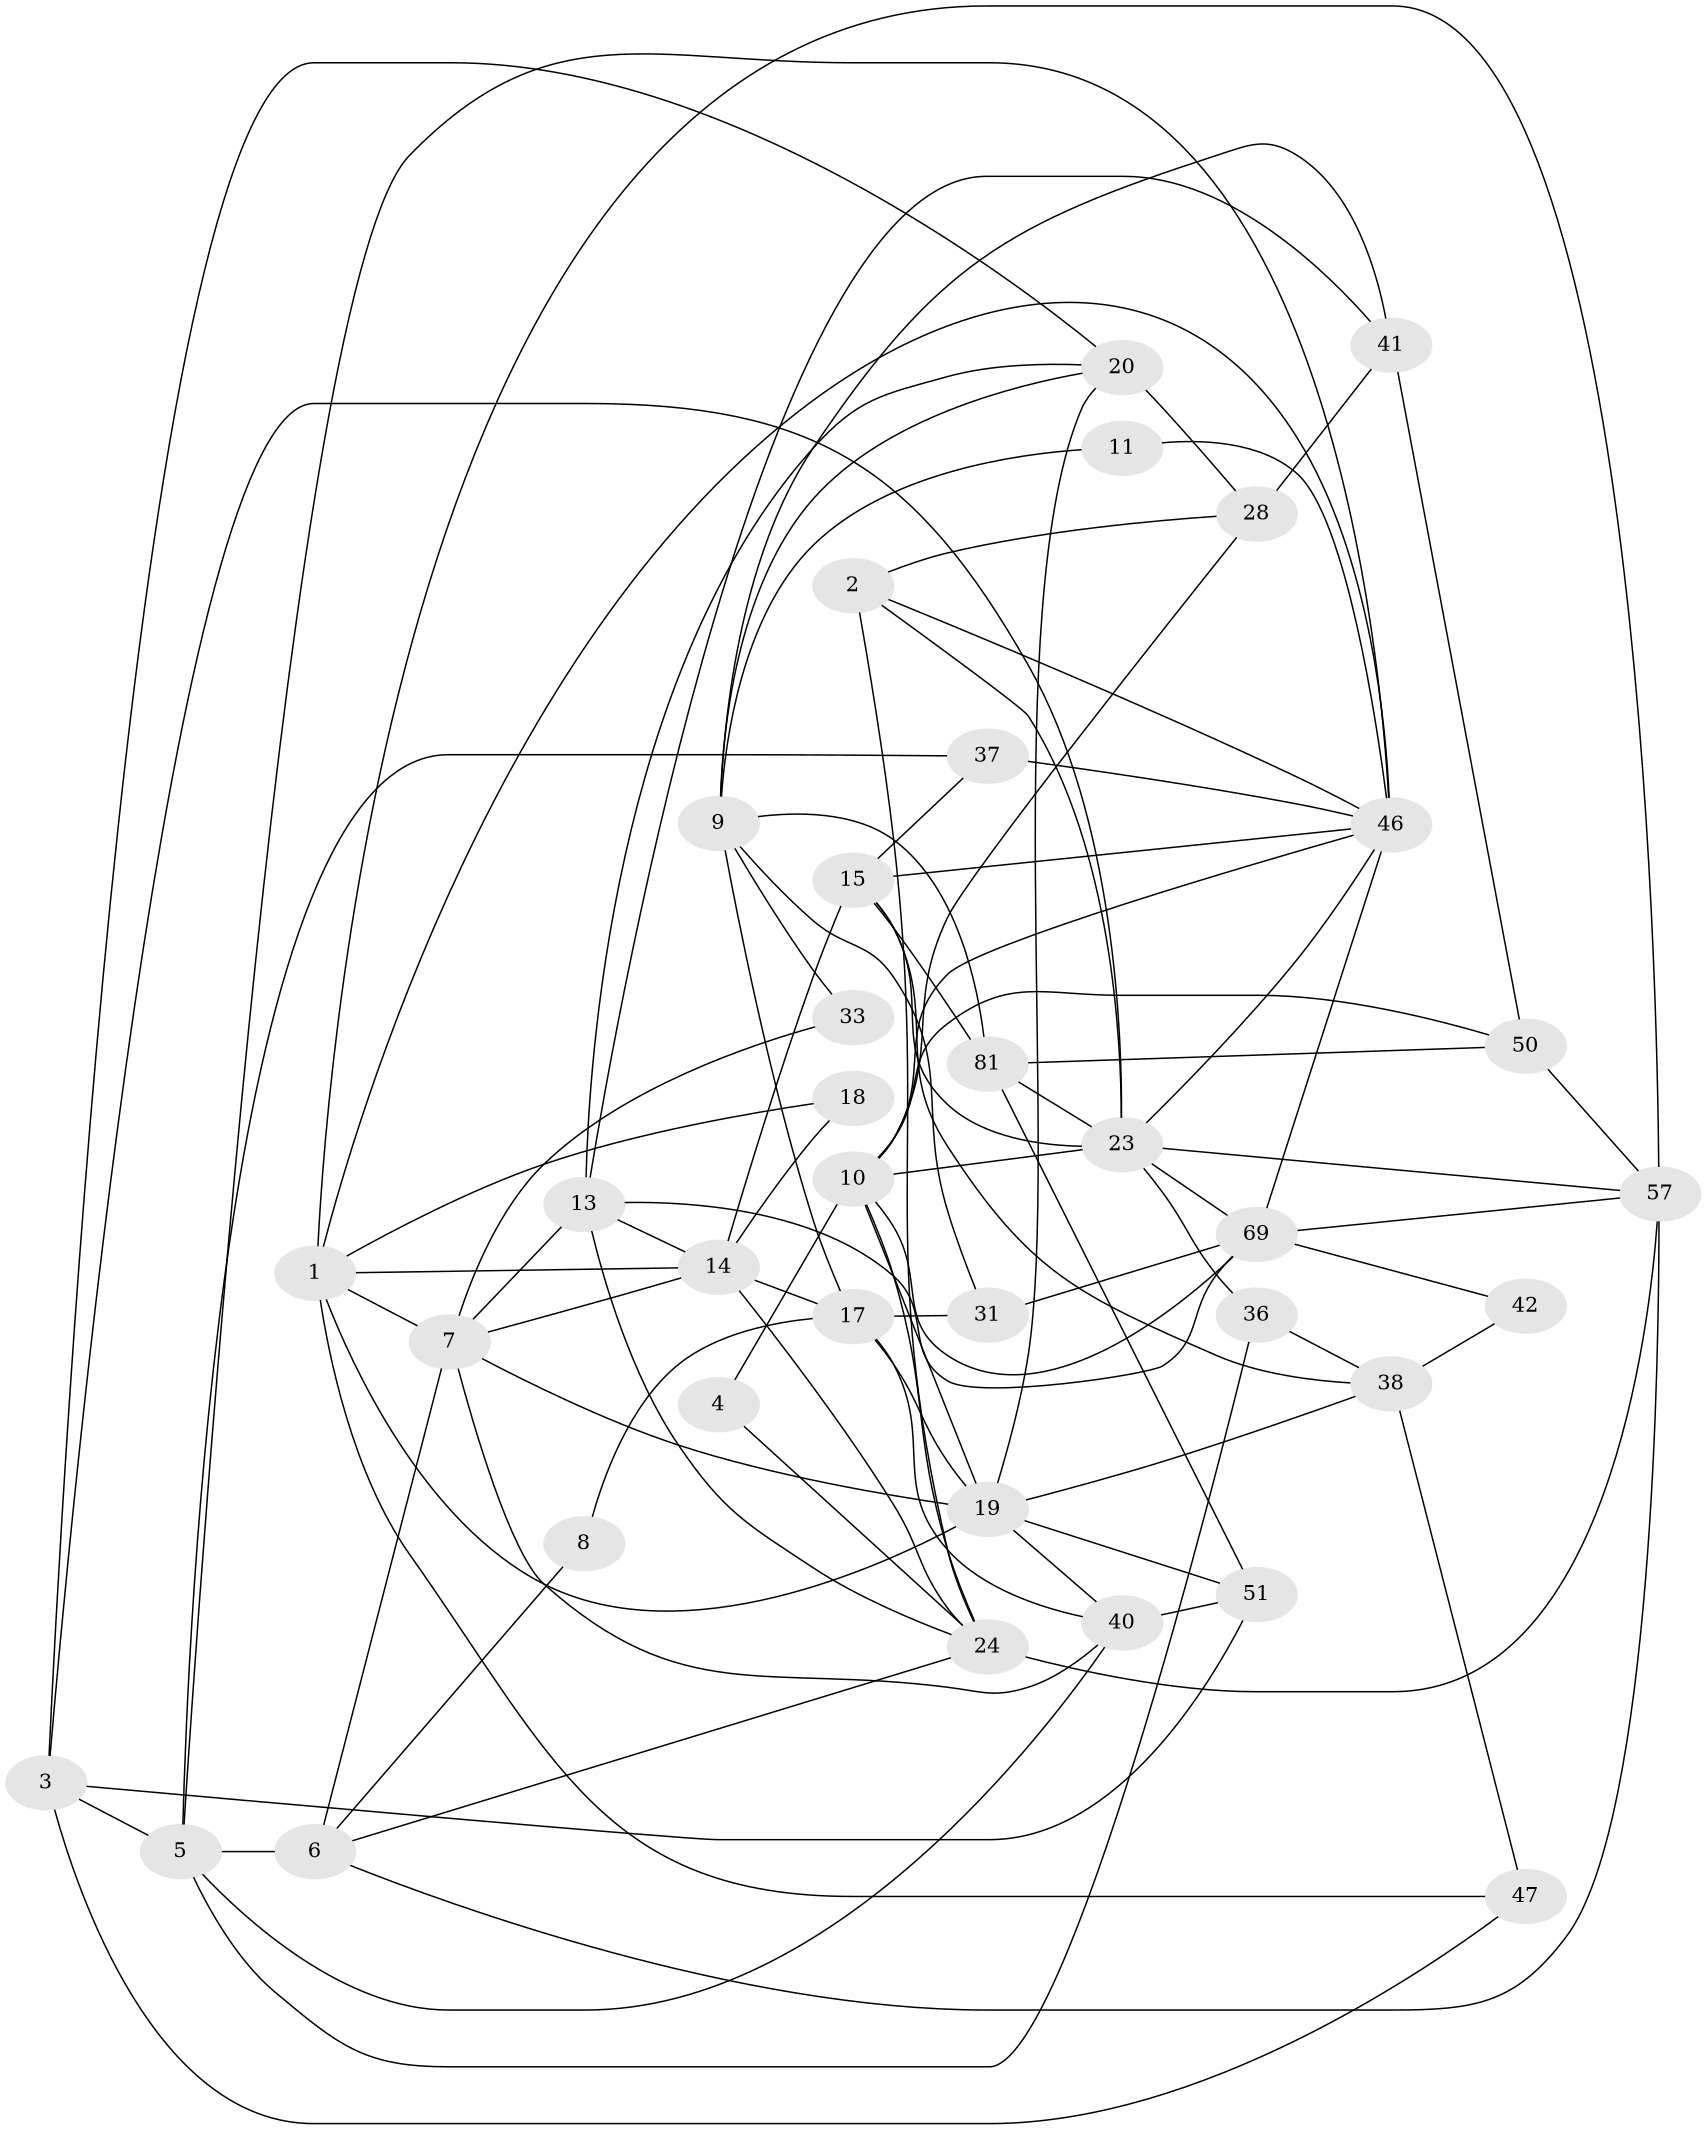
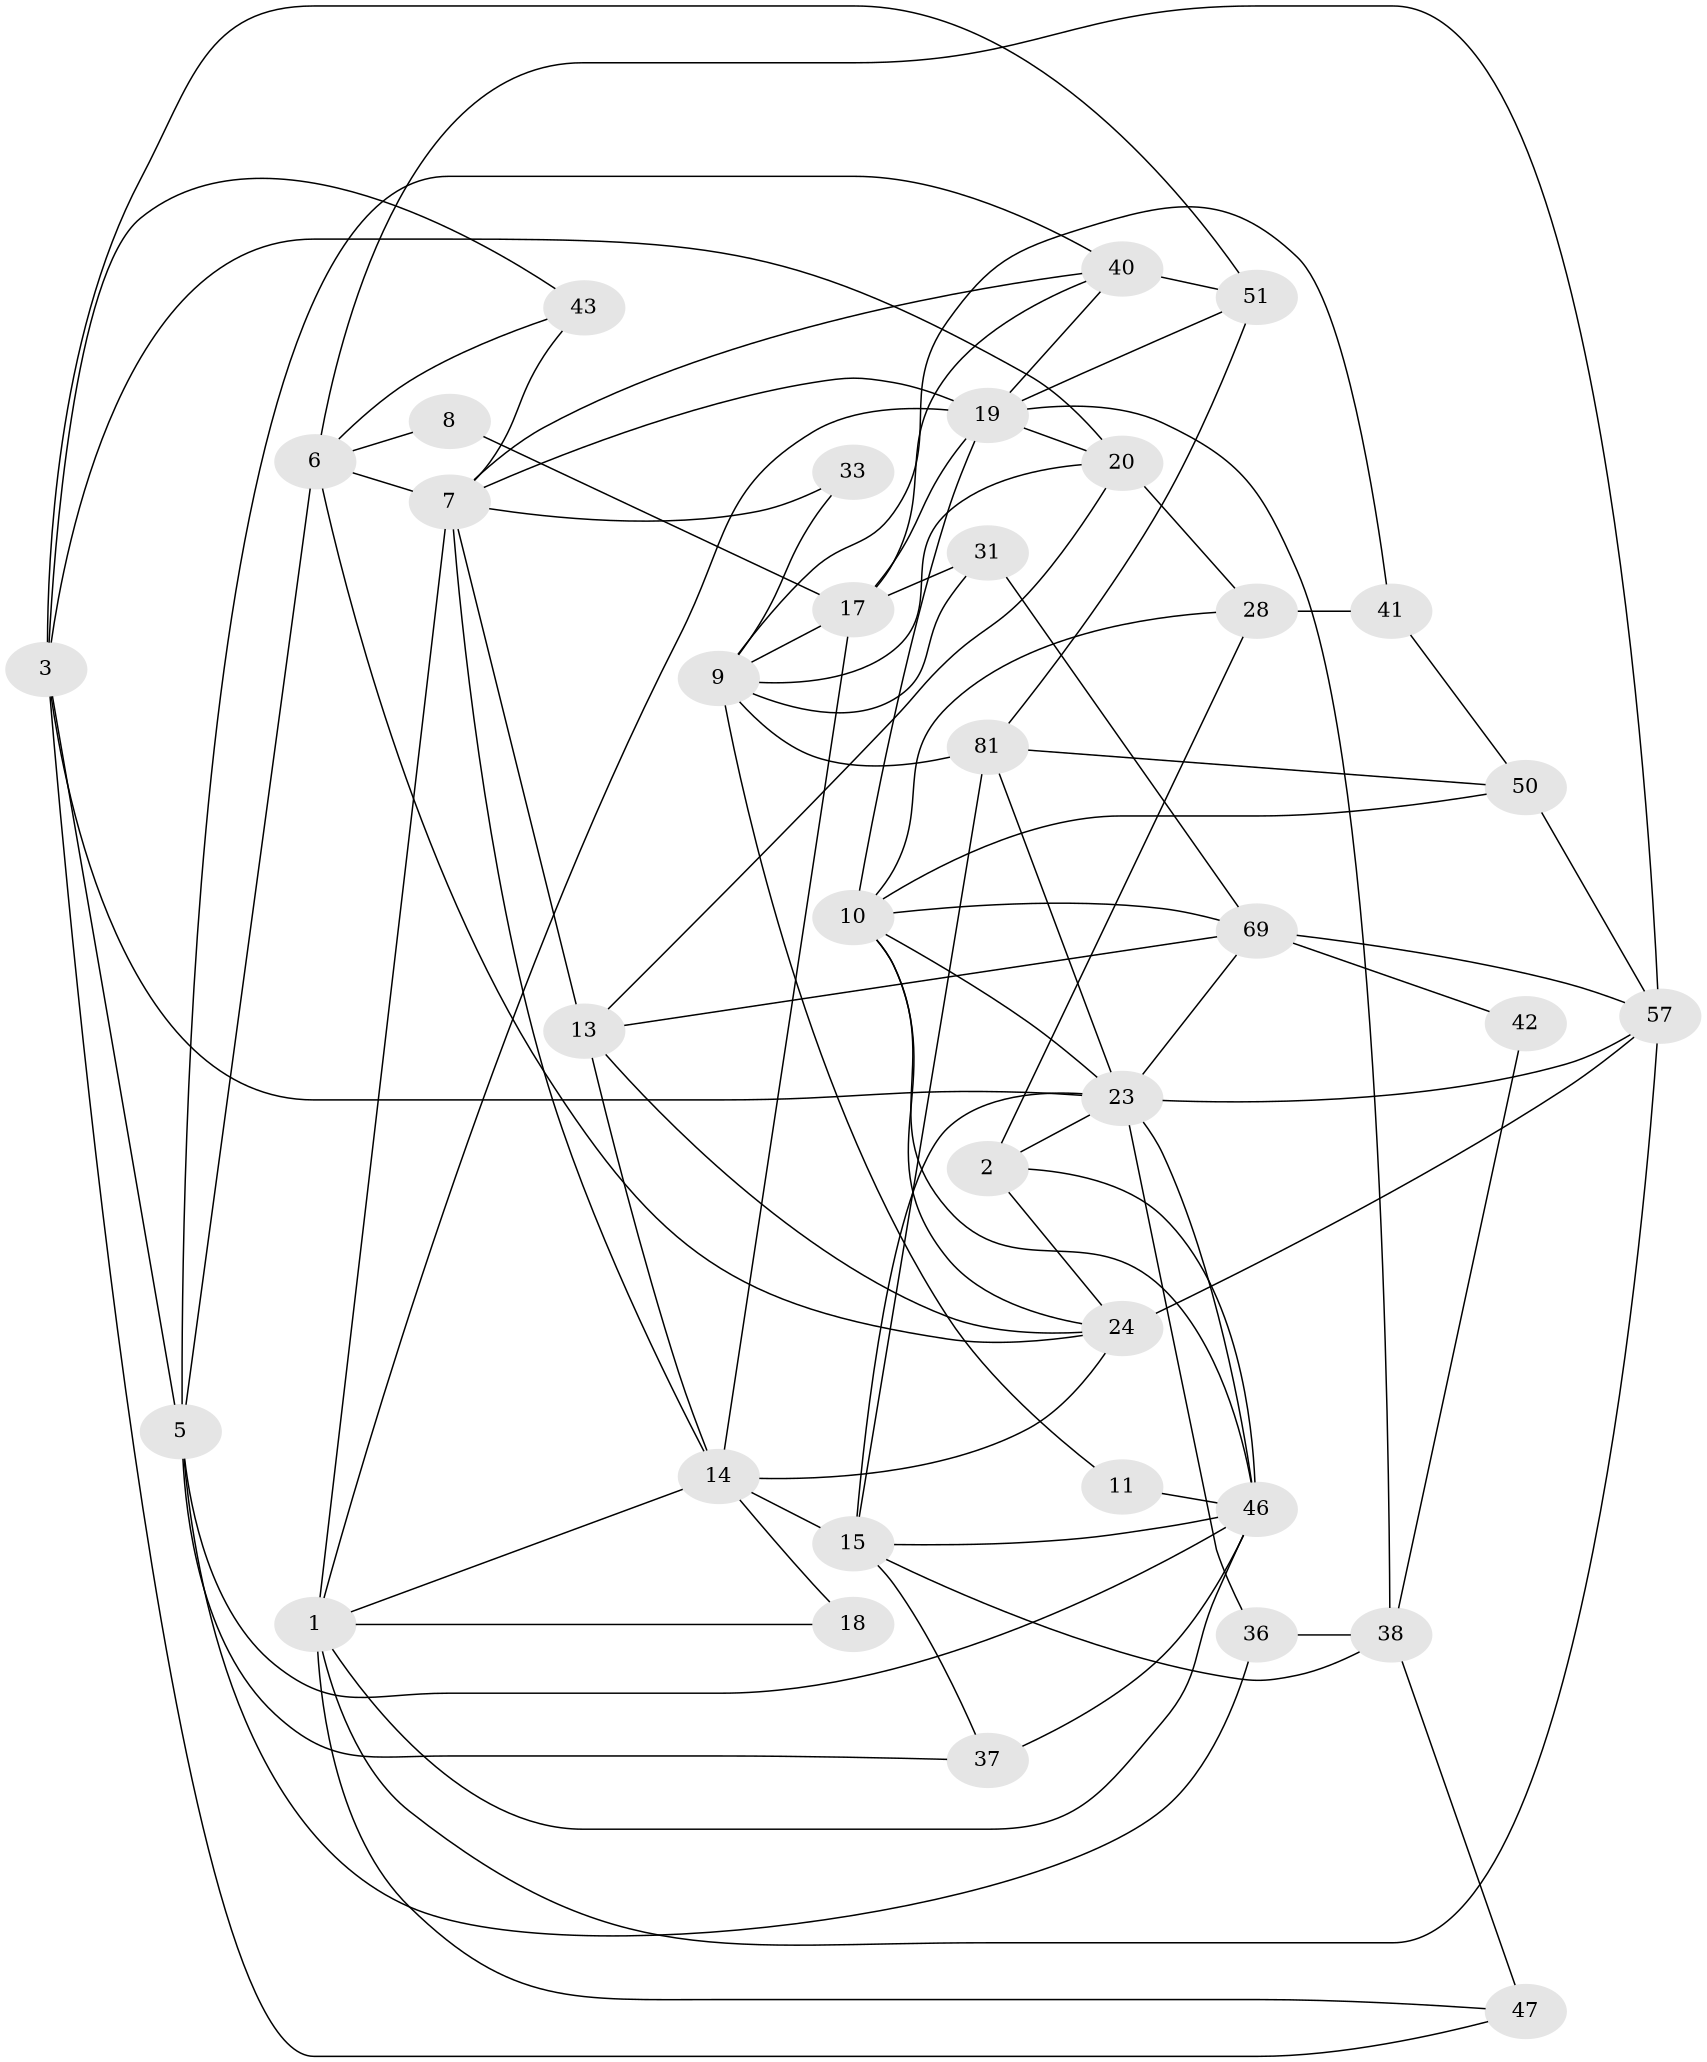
none -> (584, 308)
(765, 466) -> none
(1324, 1030) -> none
(719, 1405) -> none
